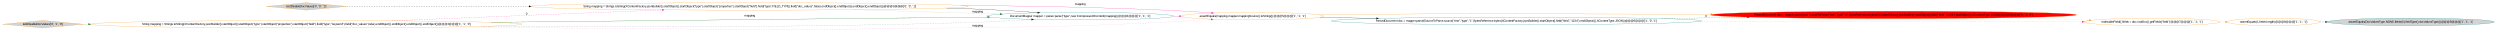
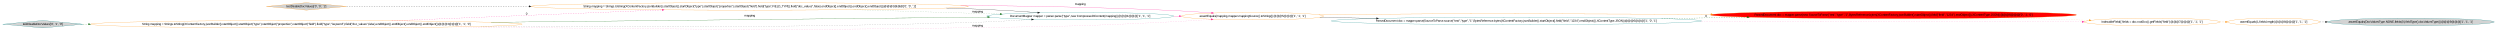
(43, 24) -> (43, 24)
